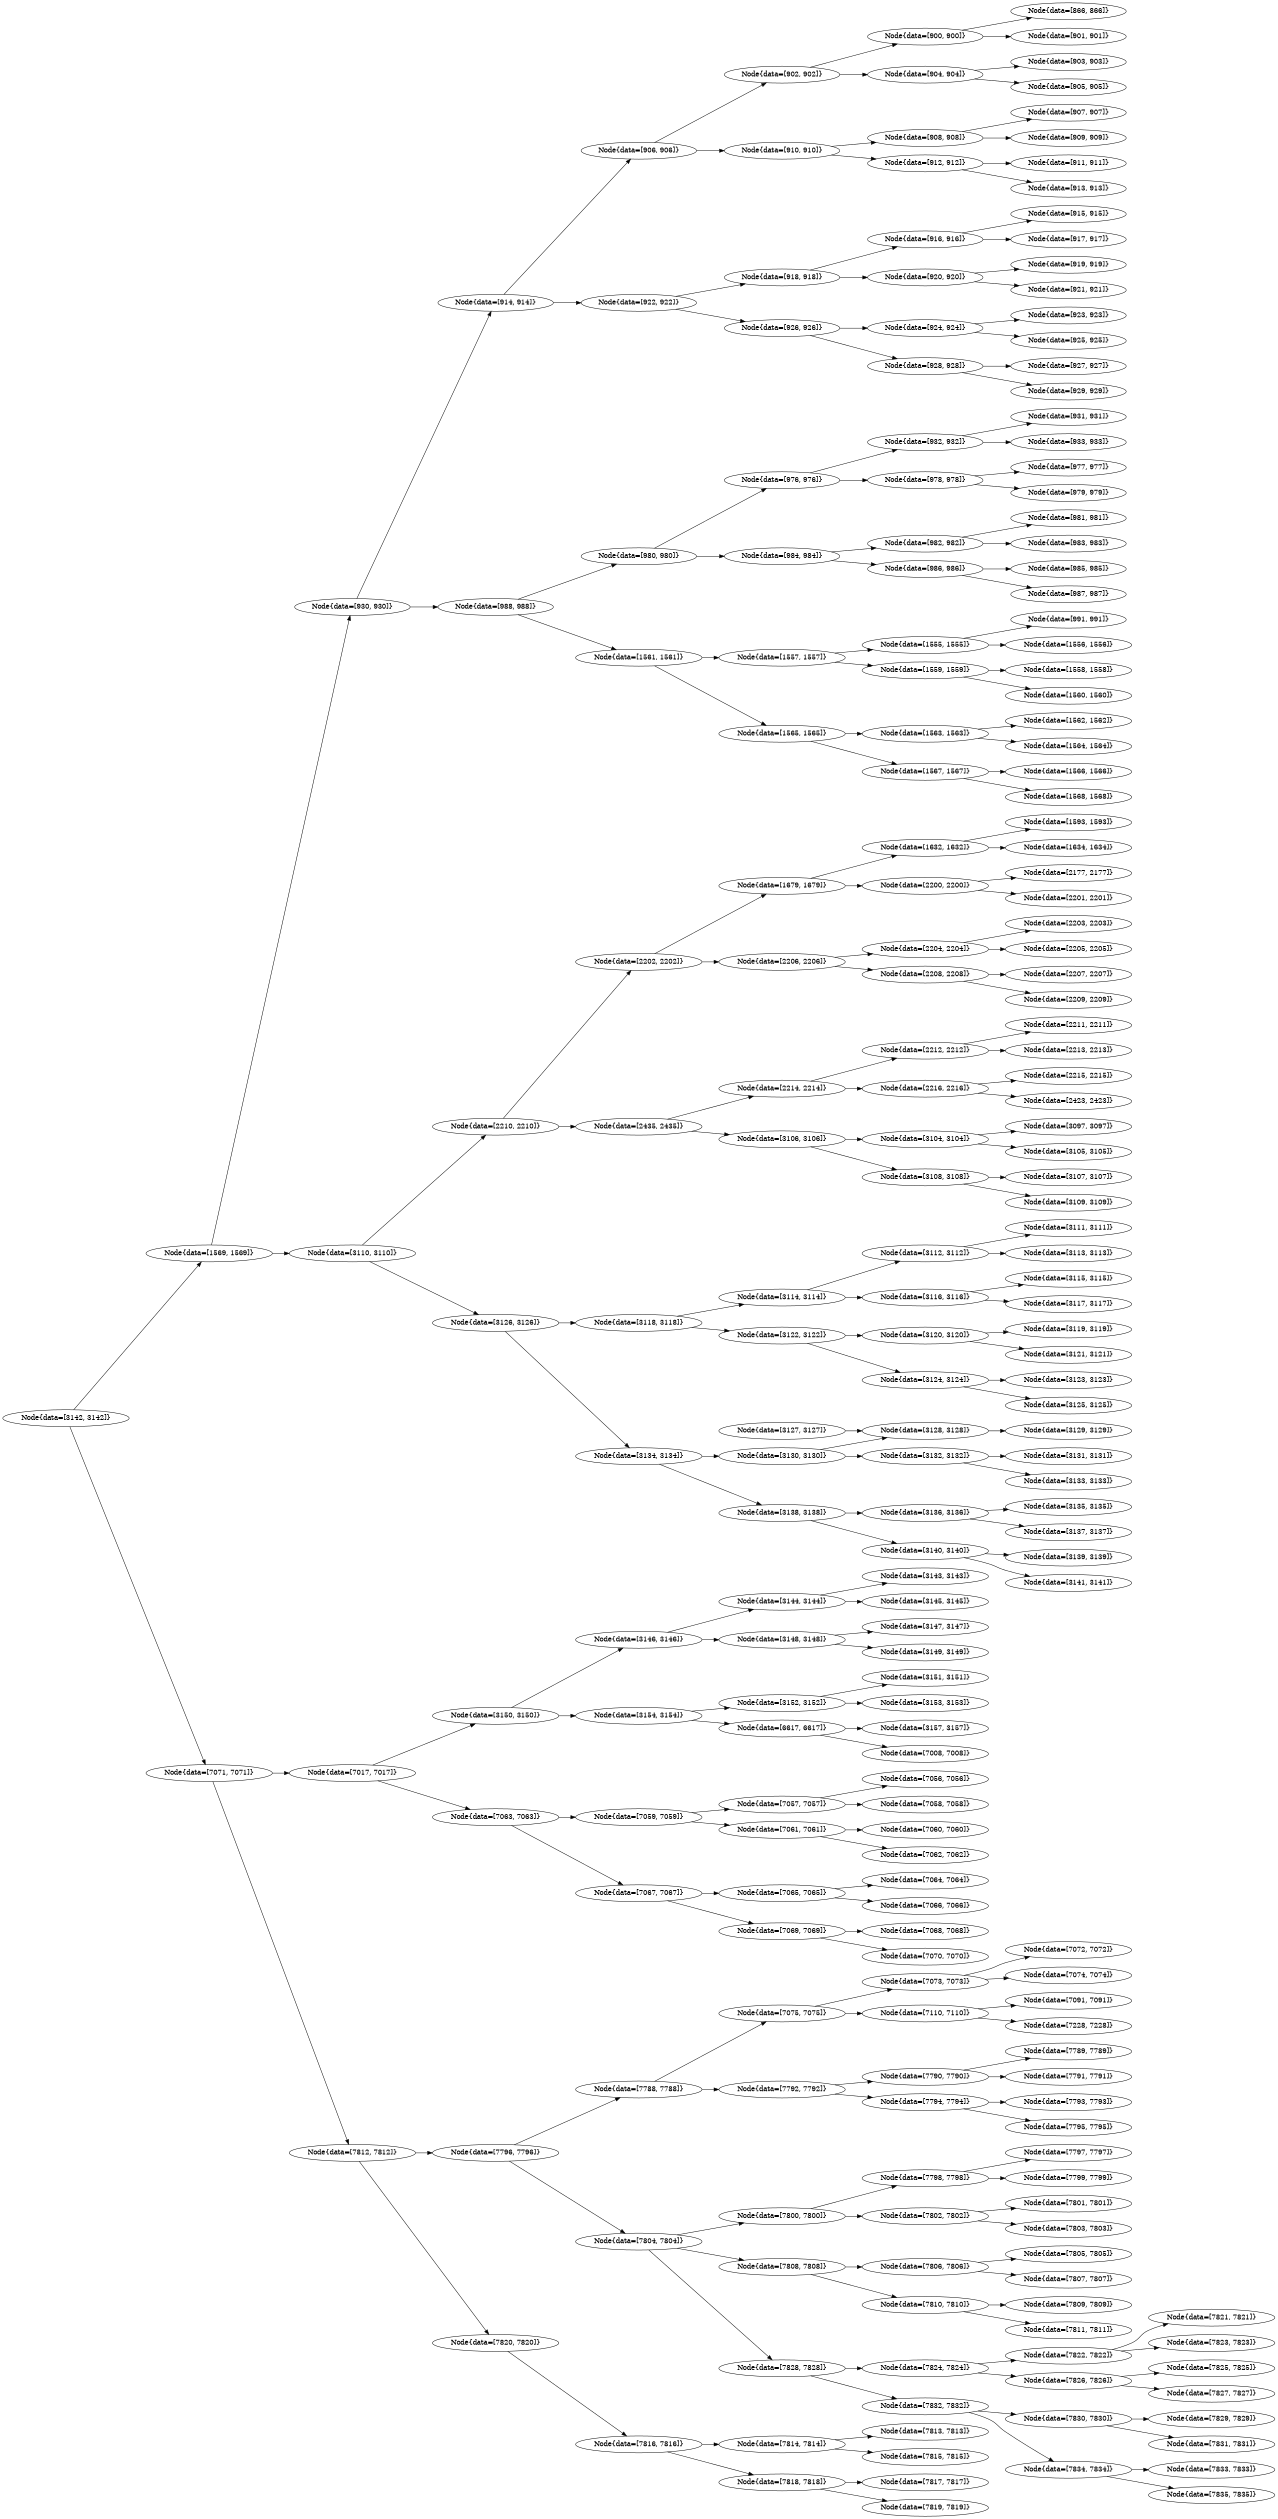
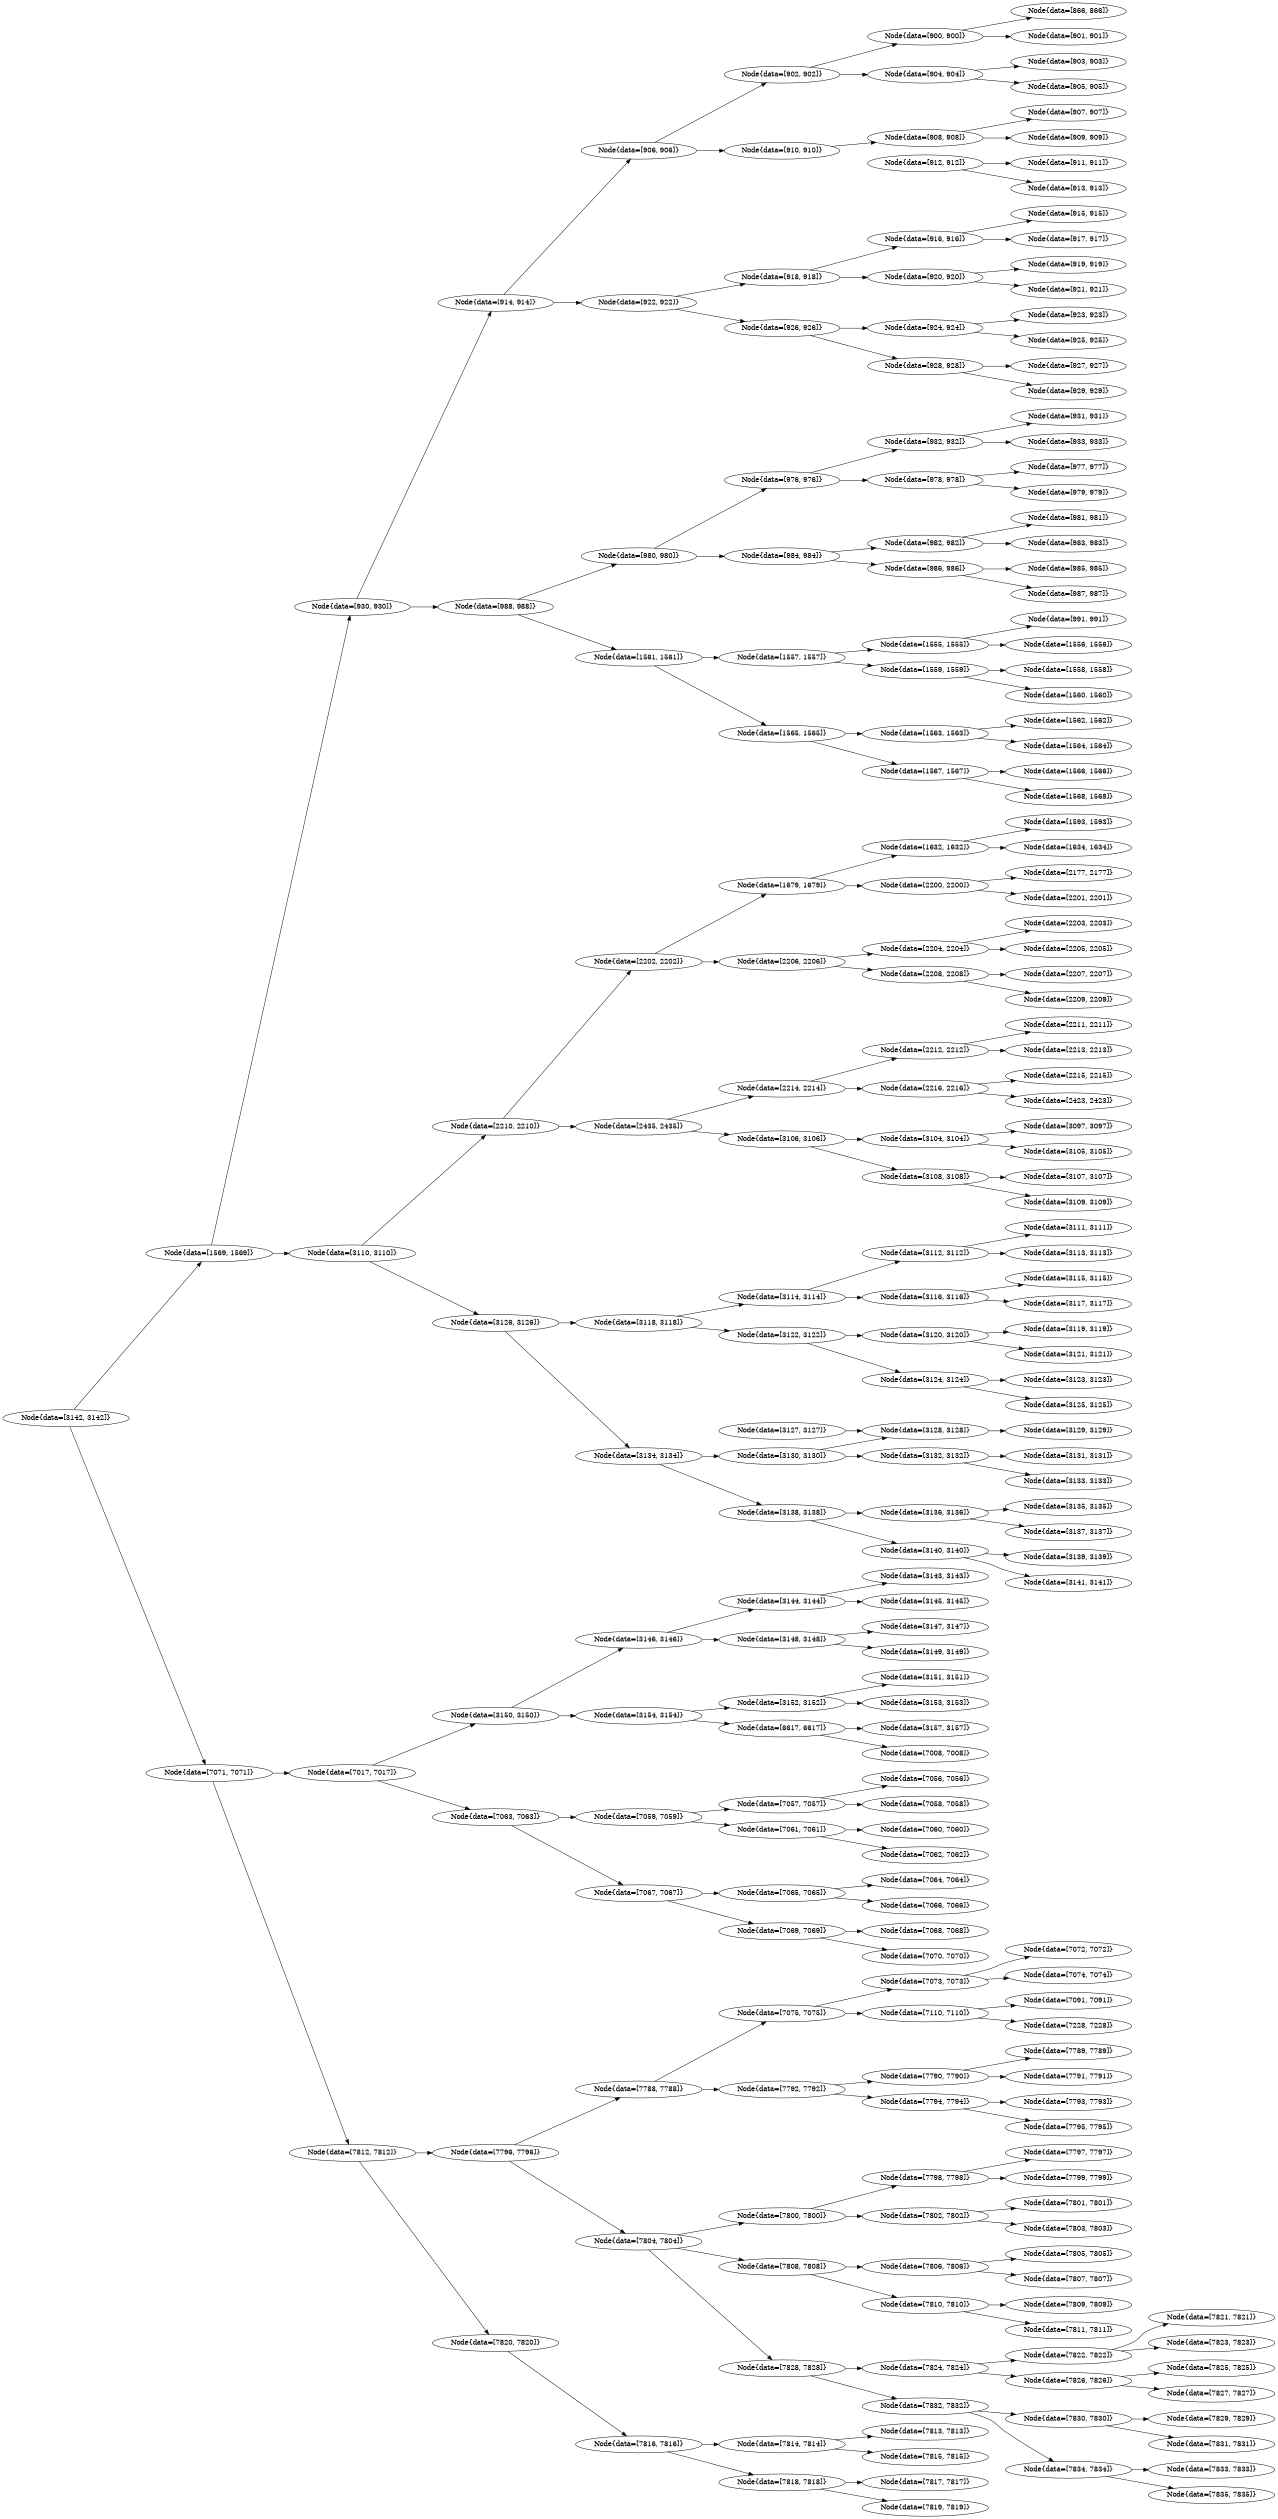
(851, 157) -> none
